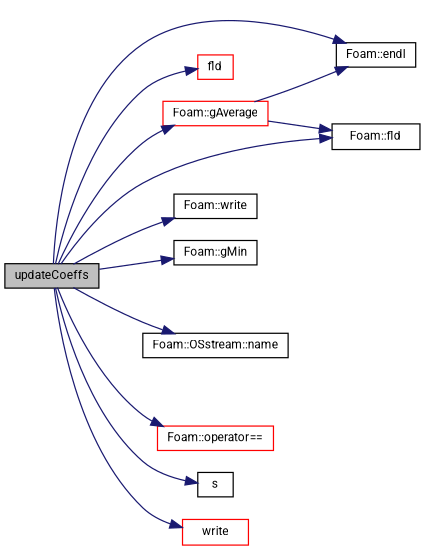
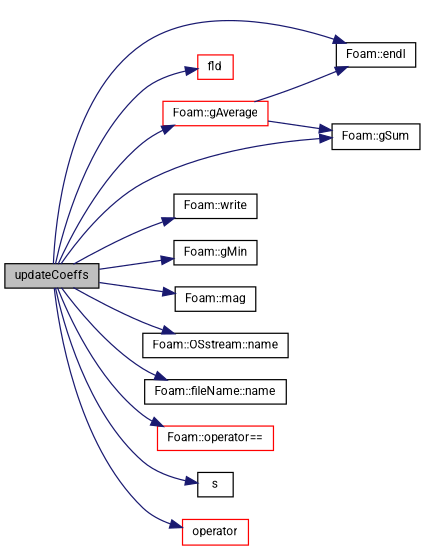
(376, 137) -> (376, 137)
none -> (215, 299)
none -> (215, 392)
(215, 532) -> (215, 532)
